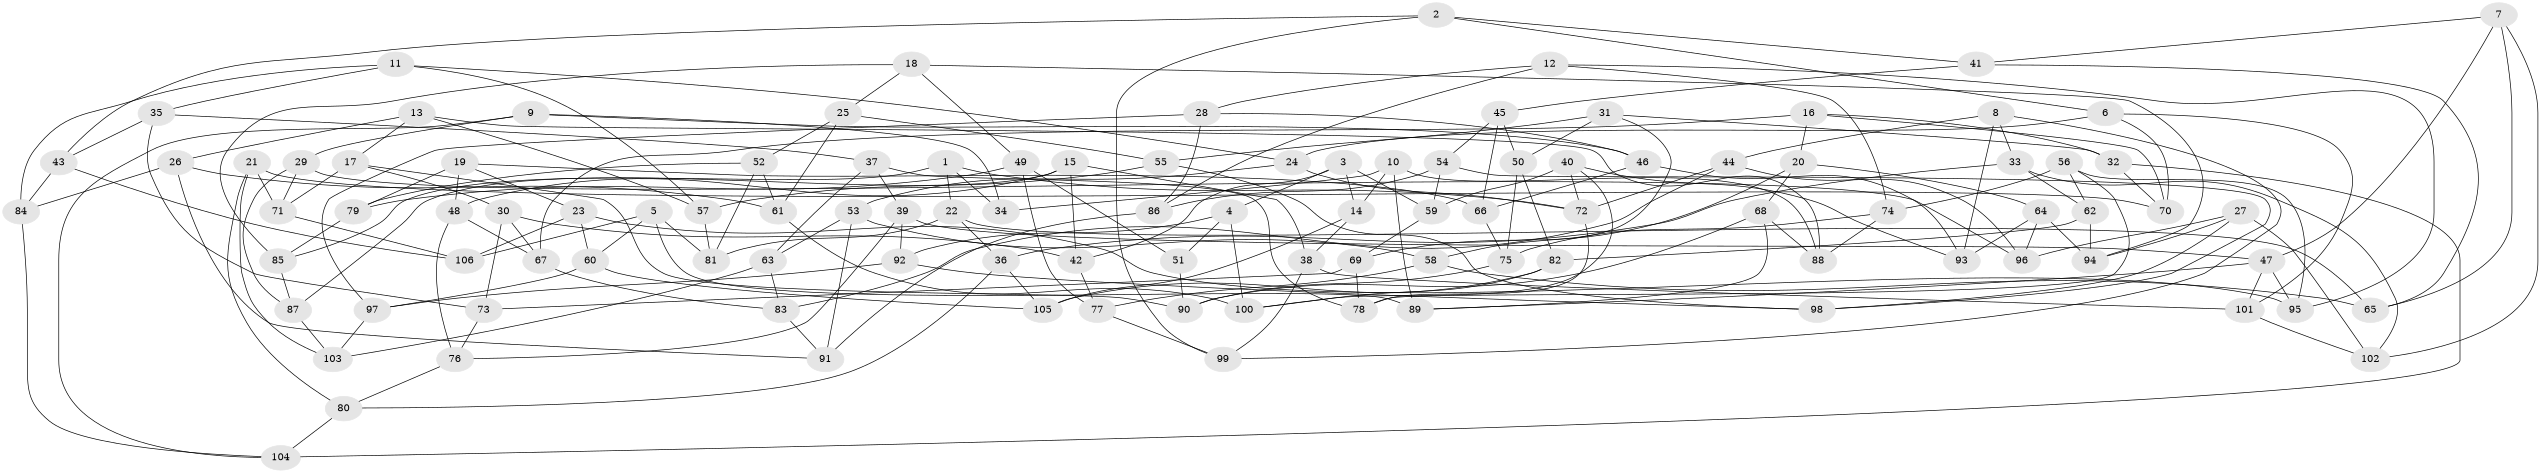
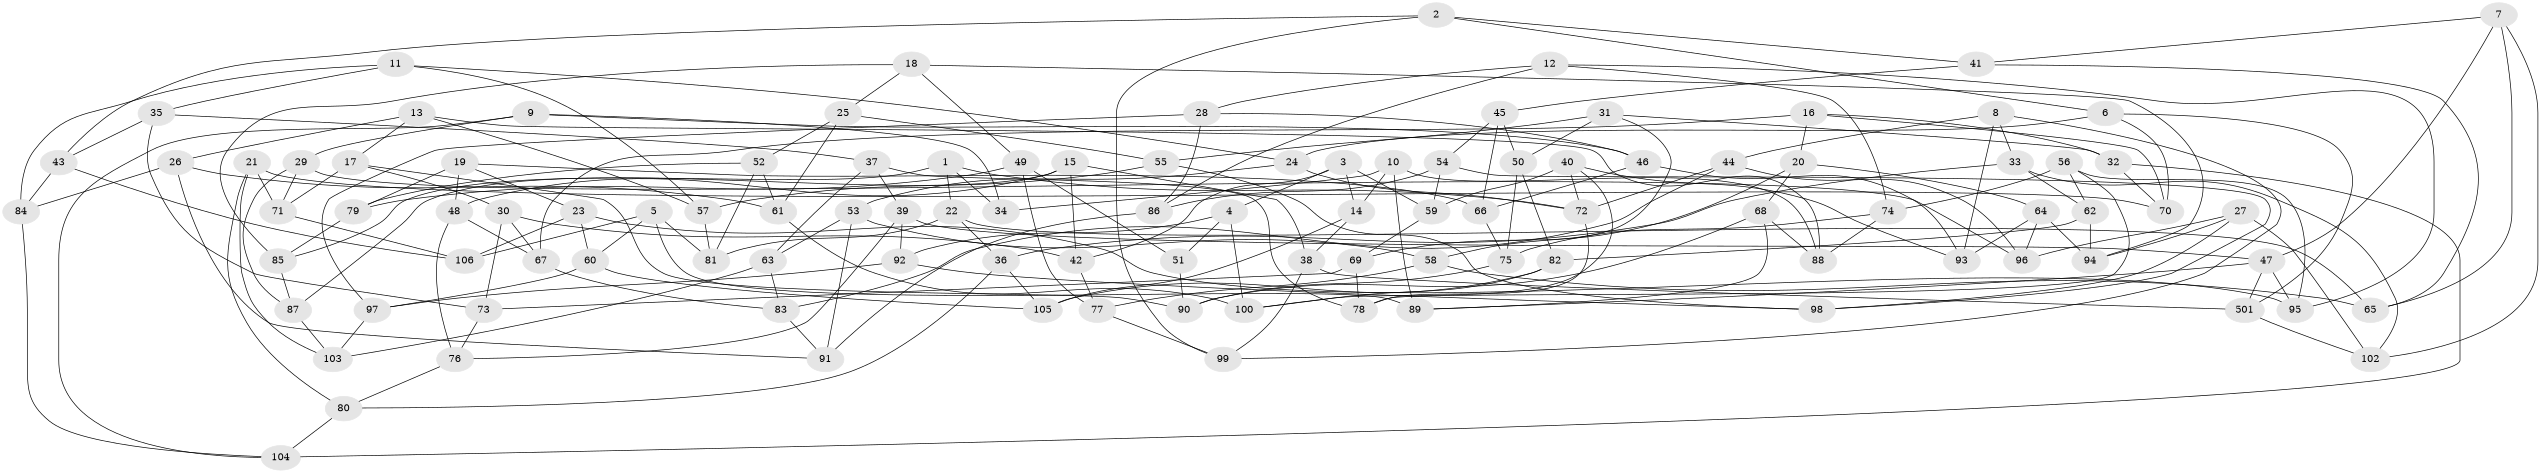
(2245, 310) -> (2245, 310)
